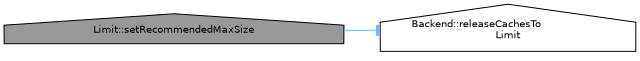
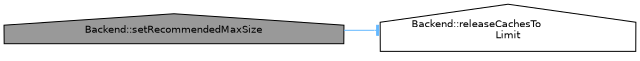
(174, 30) -> (174, 30)
